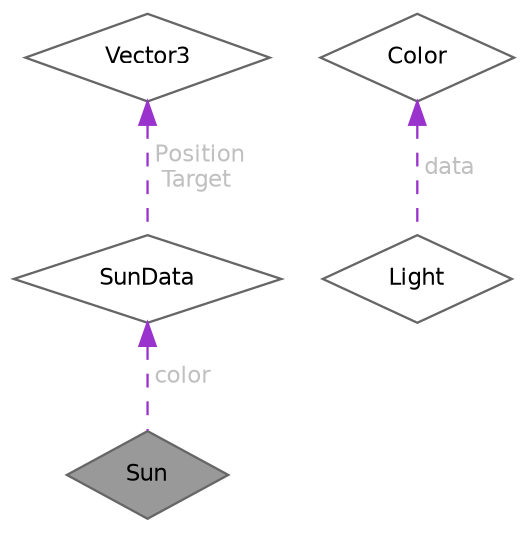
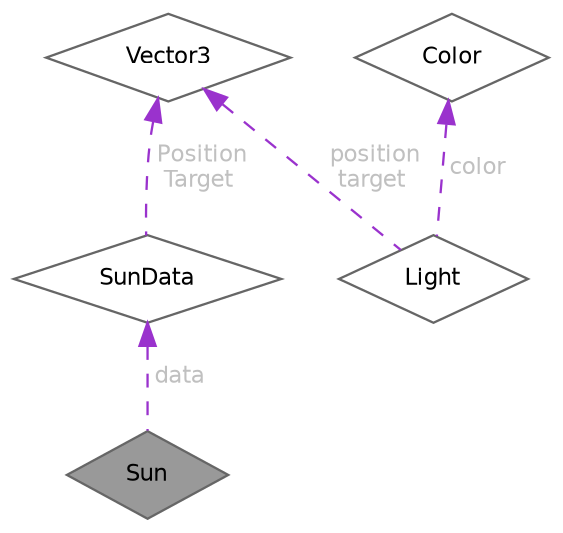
(446, 168) -> (475, 168)
none -> (312, 177)
(180, 377) -> (176, 377)
